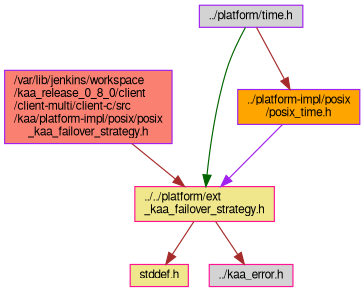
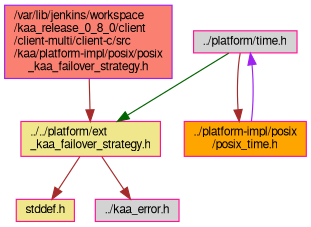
(251, 16) -> (245, 42)
(299, 107) -> (245, 139)
(256, 151) -> (253, 93)
